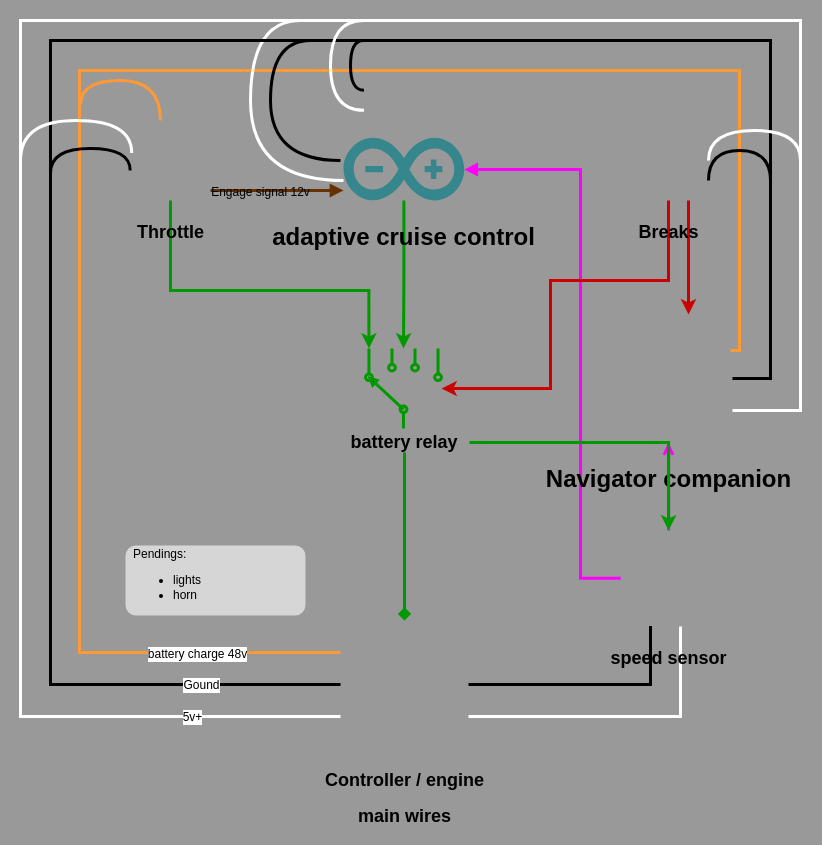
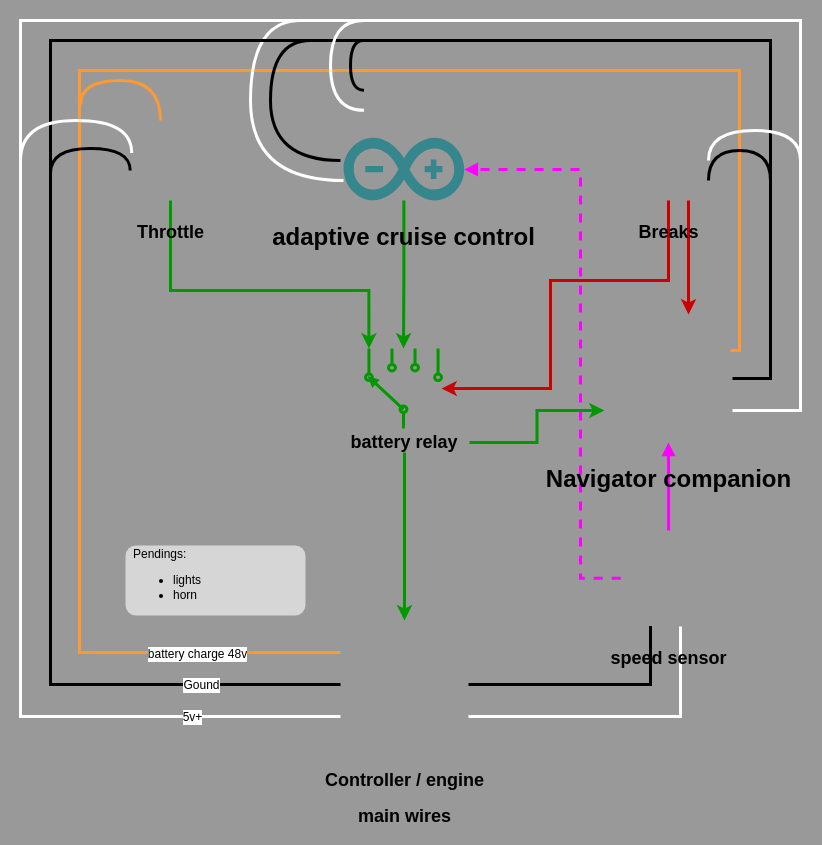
(271, 191) -> none
(581, 275) -> (581, 275)
(604, 443) -> (548, 411)
(669, 527) -> (669, 527)
(405, 607) -> (405, 608)
